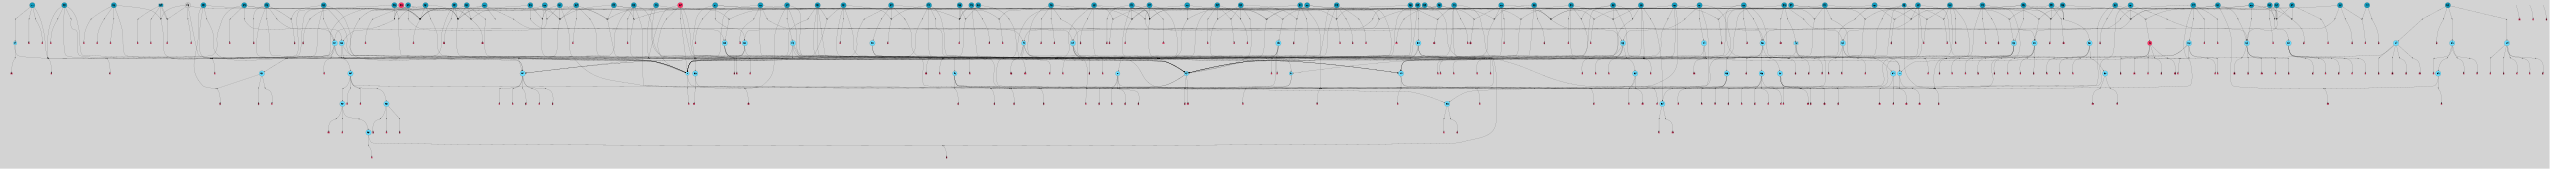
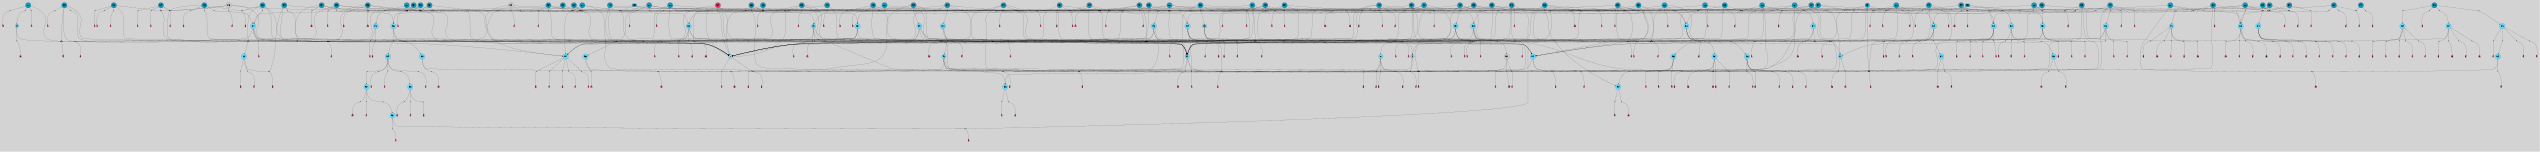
(161, 5) -> (161, 5)
(401, 5) -> (368, 5)
(408, 5) -> (511, 5)
(614, 5) -> (634, 5)
(2024, 5) -> (1968, 5)
(2131, 5) -> none
none -> (376, 26)
(2150, 43) -> (2171, 26)
none -> (422, 57)
(1635, 74) -> (1507, 57)
